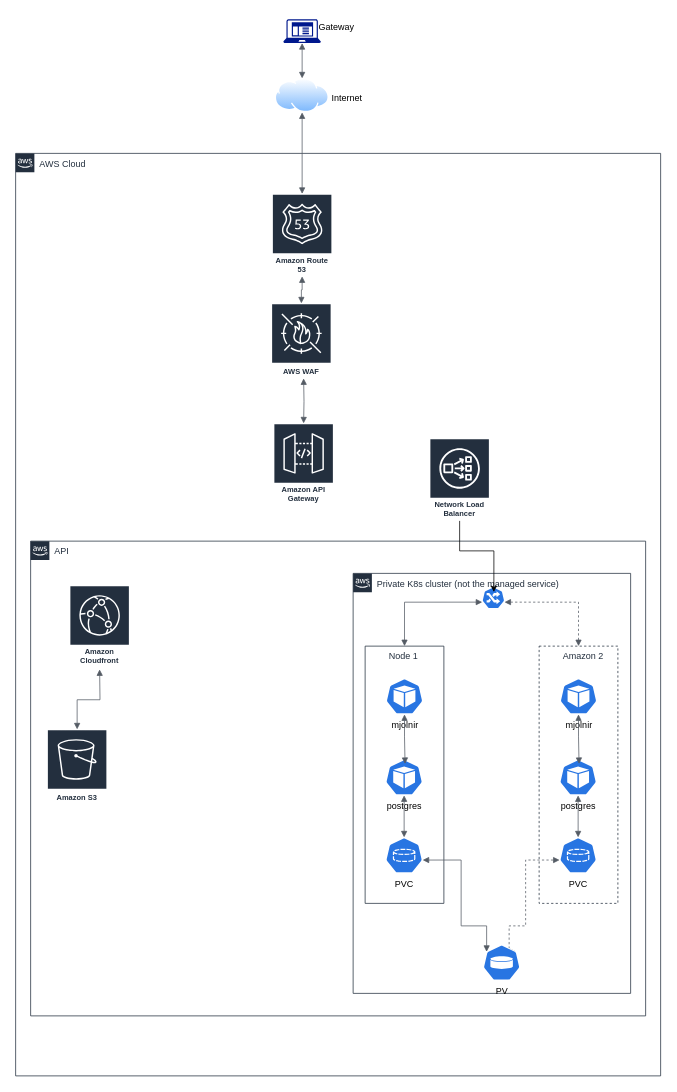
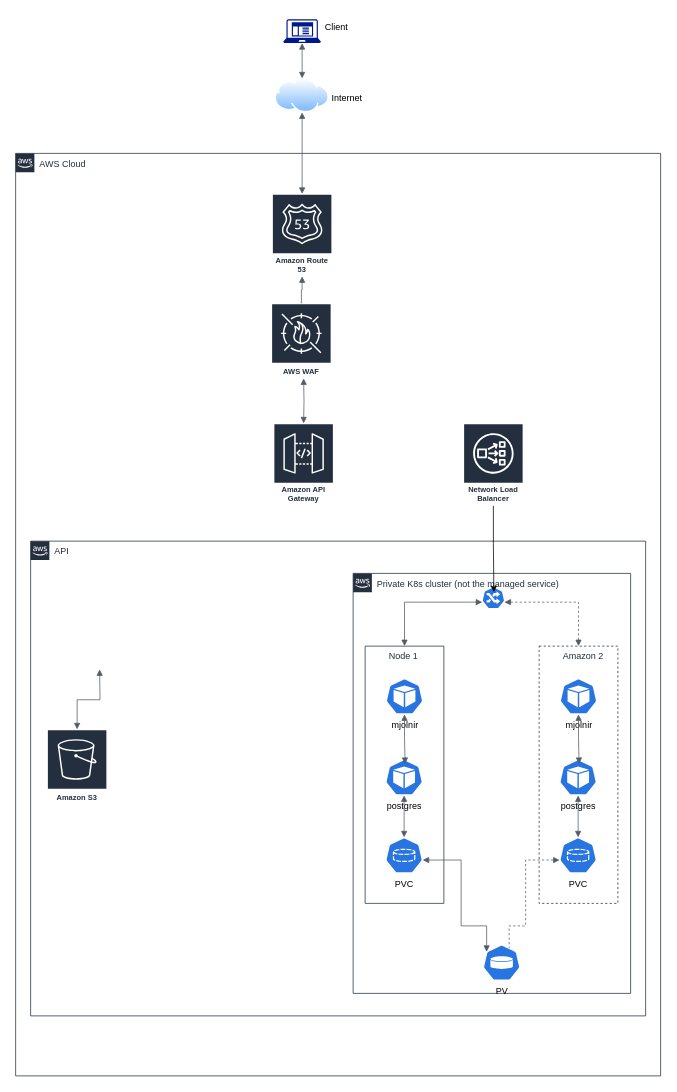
(336, 27) -> (336, 27)
(301, 296) -> (301, 298)
(459, 480) -> (493, 465)
(99, 627) -> none
